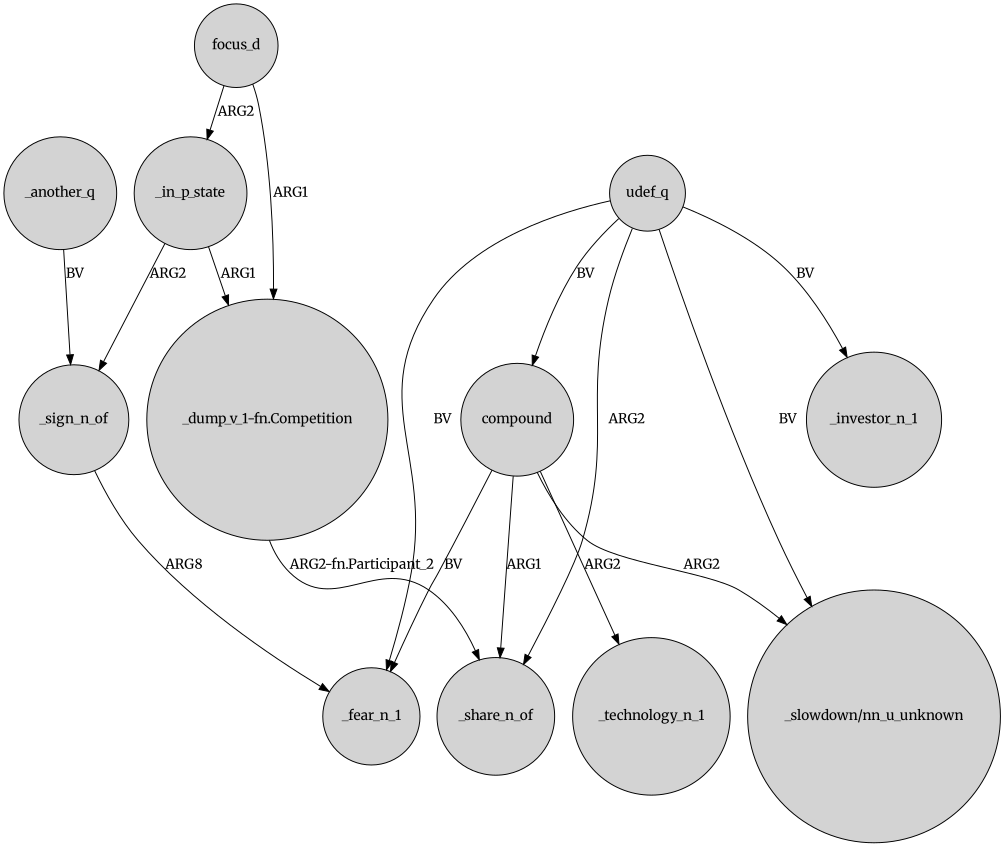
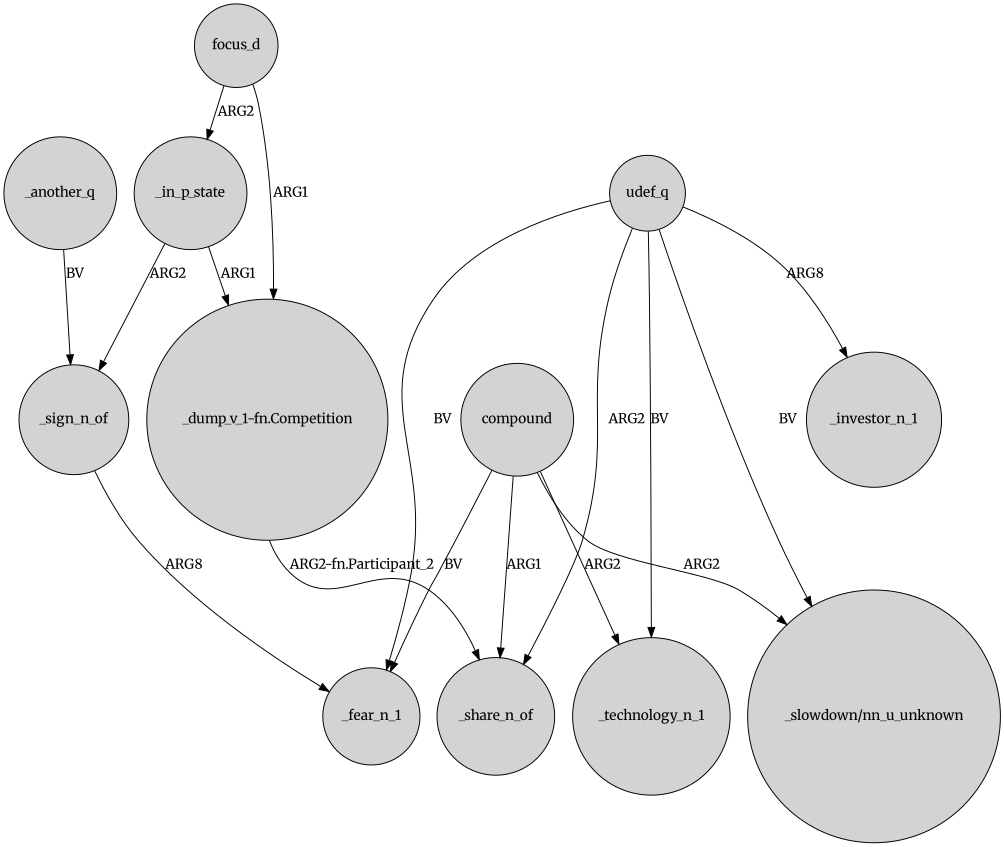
(805, 274) -> (805, 274)
(568, 281) -> (651, 429)
